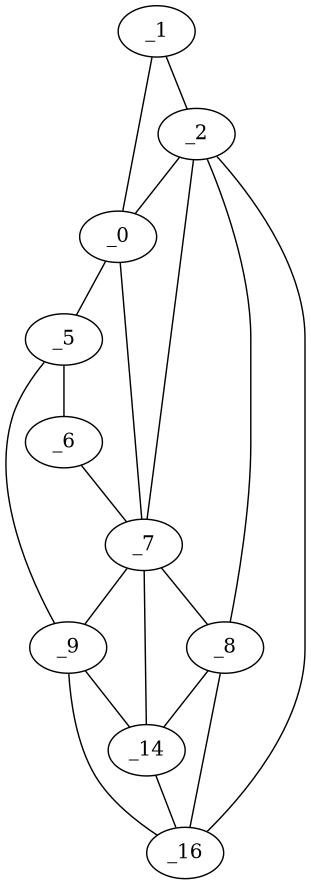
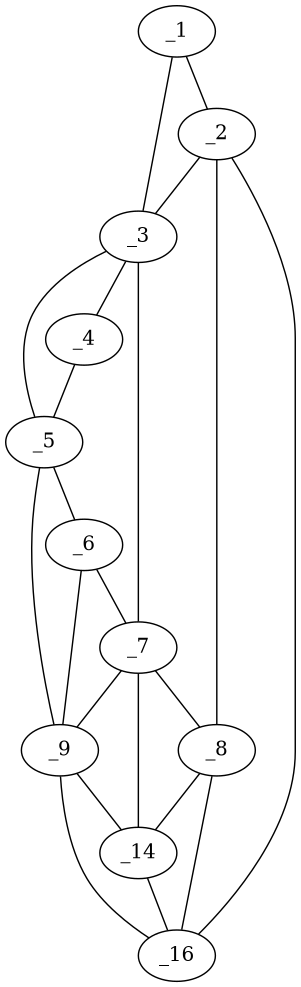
(118, 237) -> (138, 237)
none -> (84, 339)
(170, 339) -> none
none -> (72, 648)
